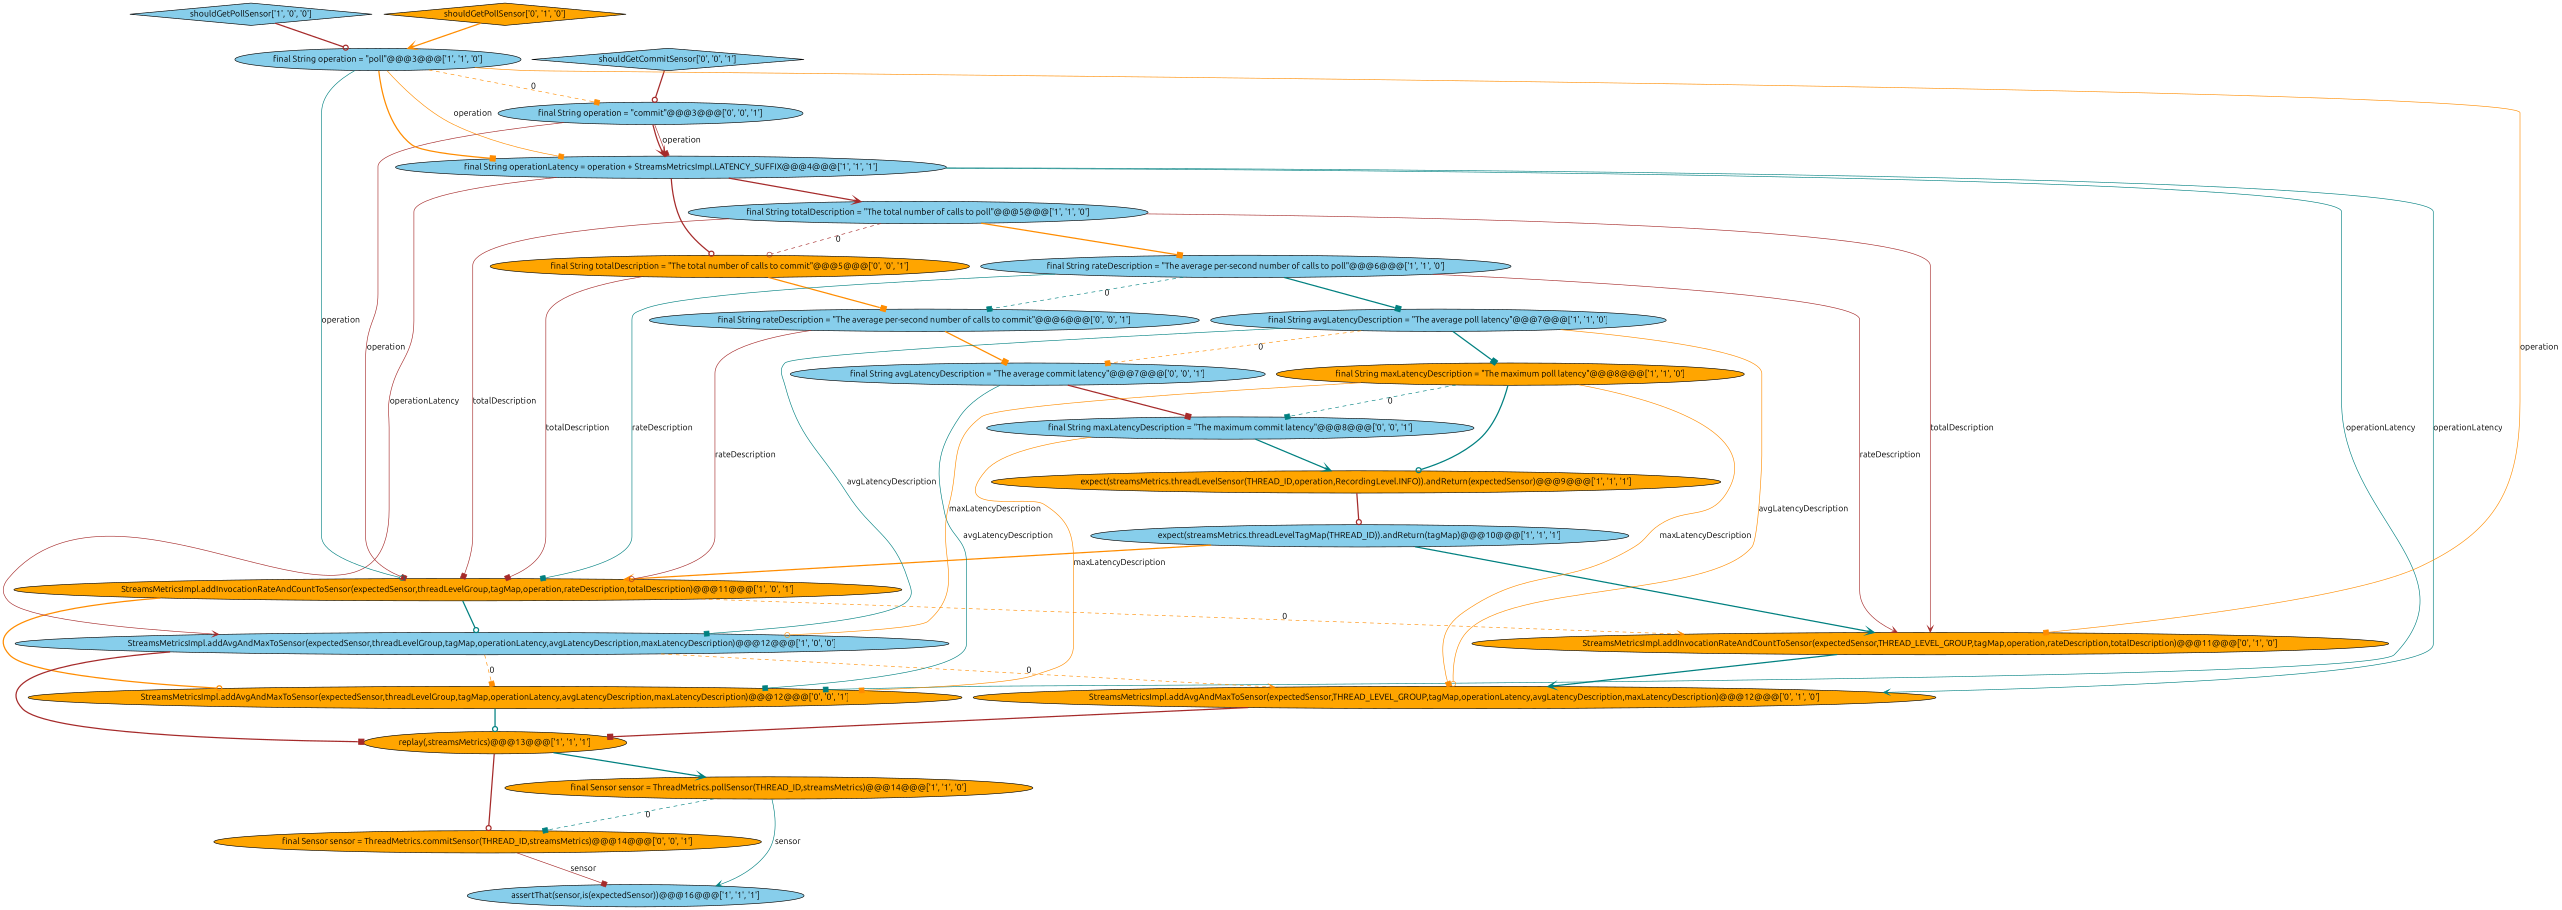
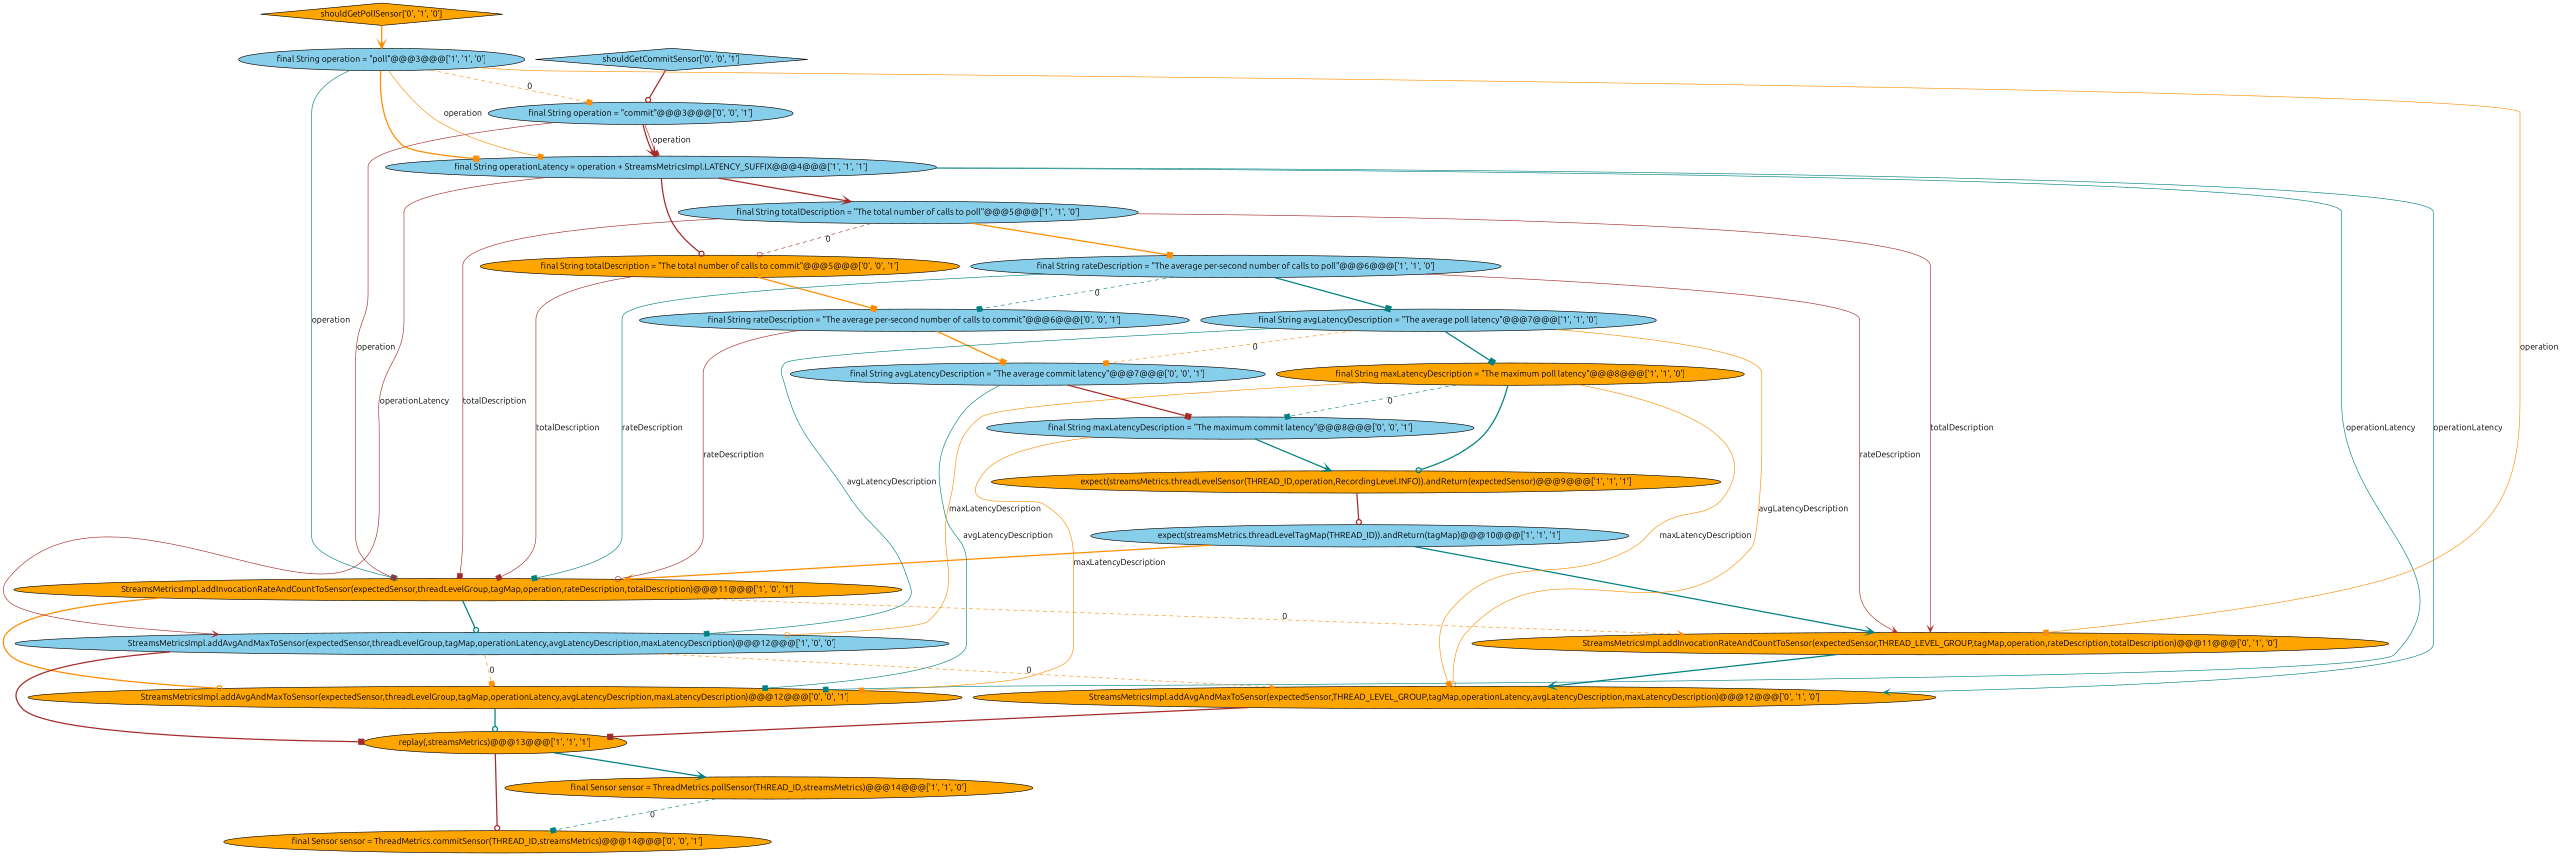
(251, 14) -> none
(636, 896) -> none
